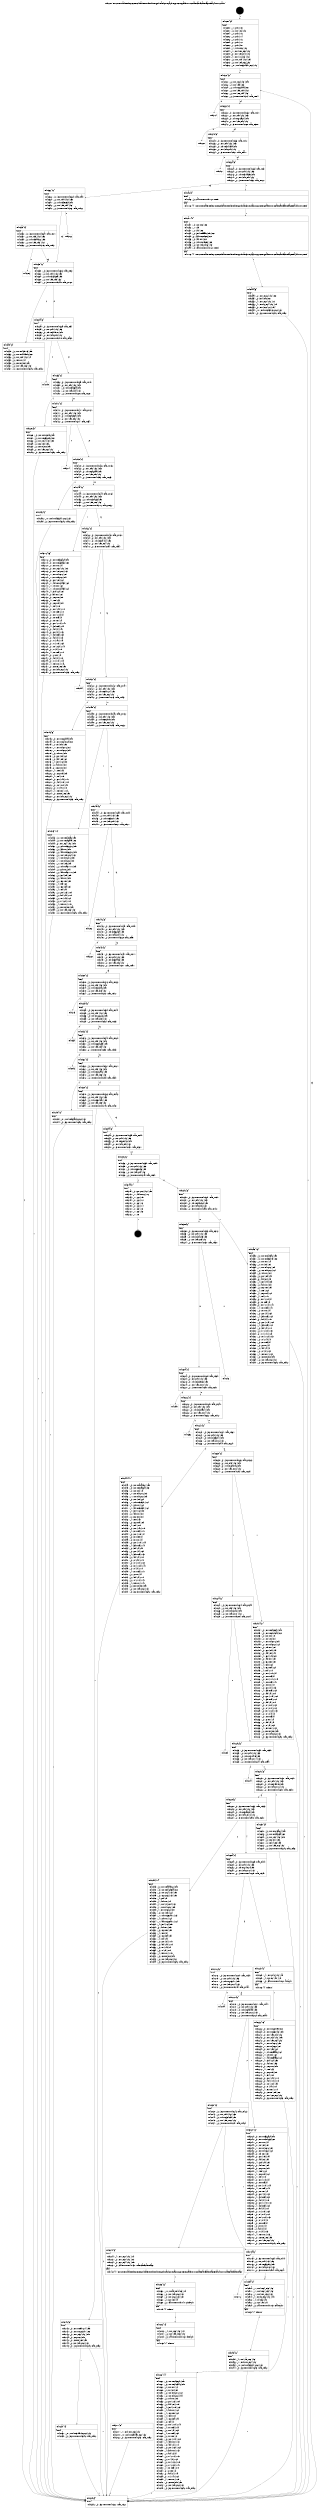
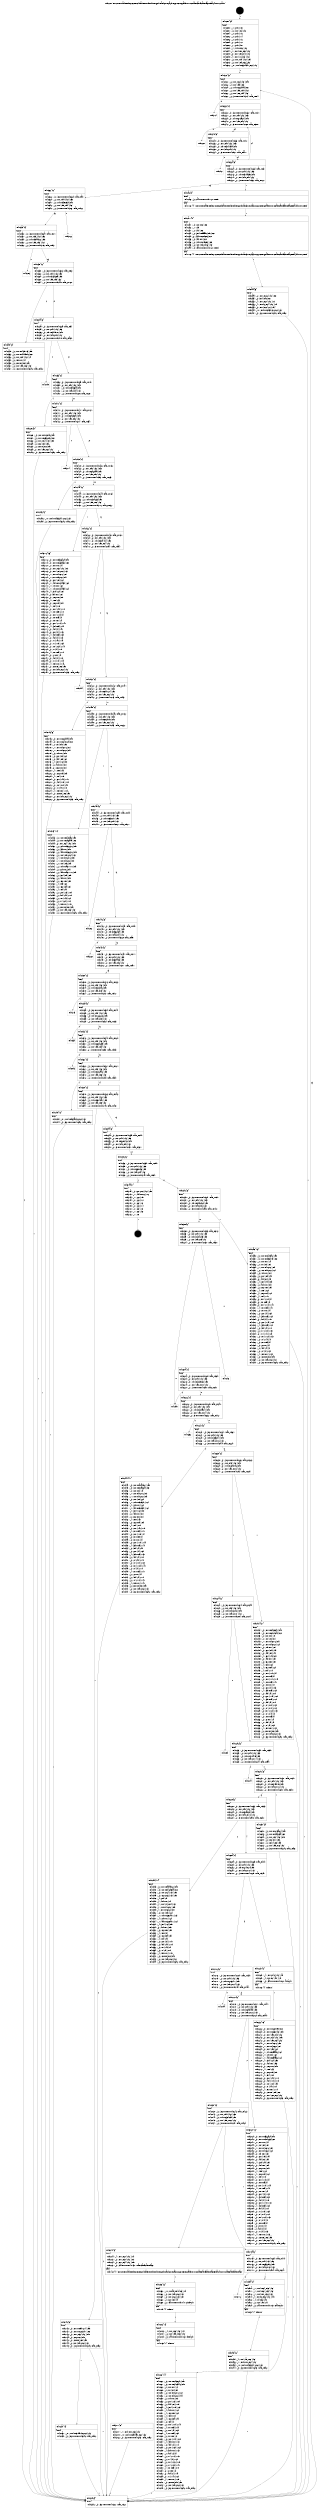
(240, 101) -> (251, 144)
(59, 236) -> (50, 218)
none -> (99, 999)
(199, 1306) -> (181, 1324)
